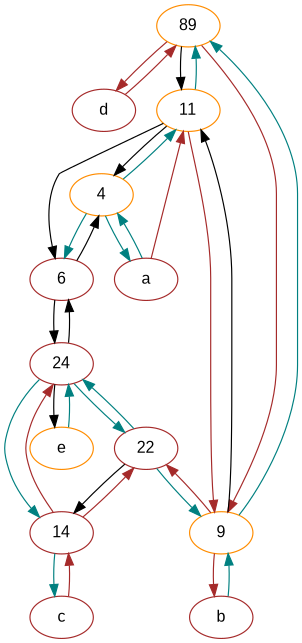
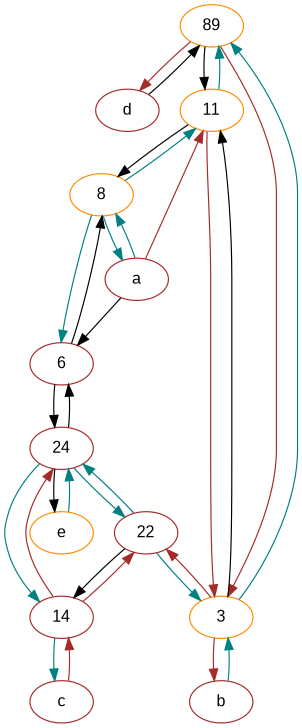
(147, 75) -> (170, 75)
(77, 165) -> (103, 317)
(102, 195) -> (102, 195)
(221, 533) -> (221, 617)
